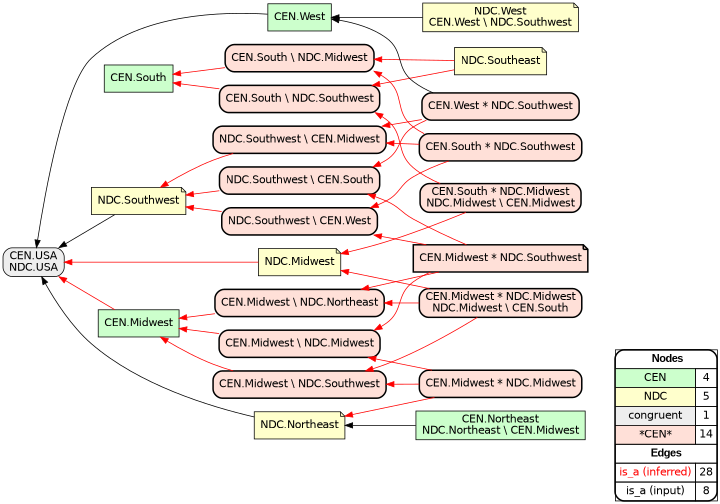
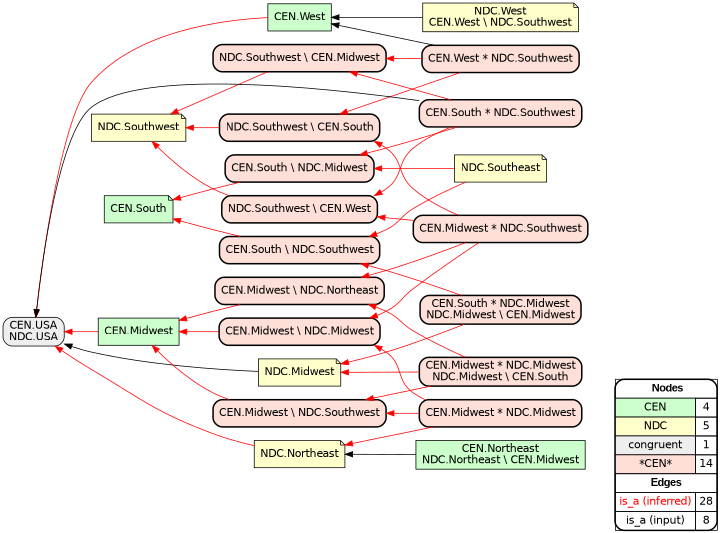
(90, 60) -> (80, 101)
(139, 79) -> (139, 209)
(90, 229) -> (148, 88)
(501, 258) -> (501, 229)
(165, 262) -> (164, 364)
(134, 373) -> (154, 407)
